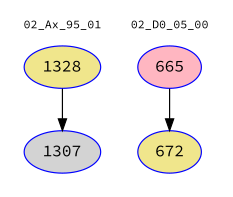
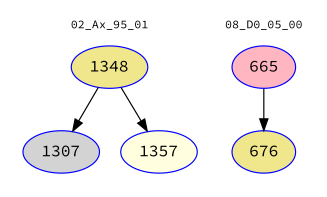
(170, 25) -> (264, 25)
(62, 67) -> (110, 67)
none -> (159, 152)
(170, 152) -> (264, 152)
